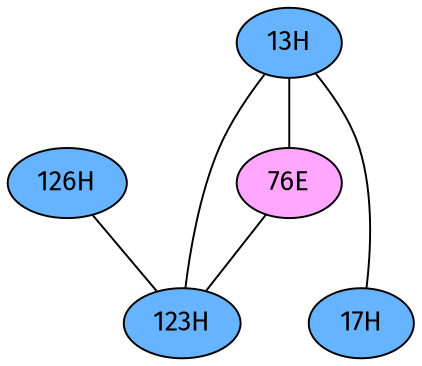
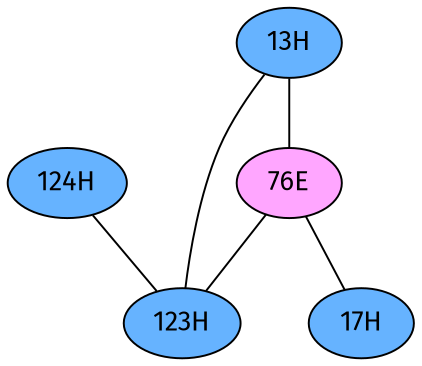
(366, 175) -> (325, 253)
(67, 183) -> (67, 183)
